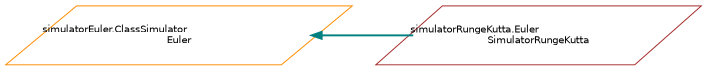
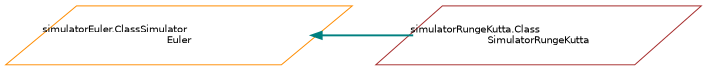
(539, 35) -> (539, 35)
